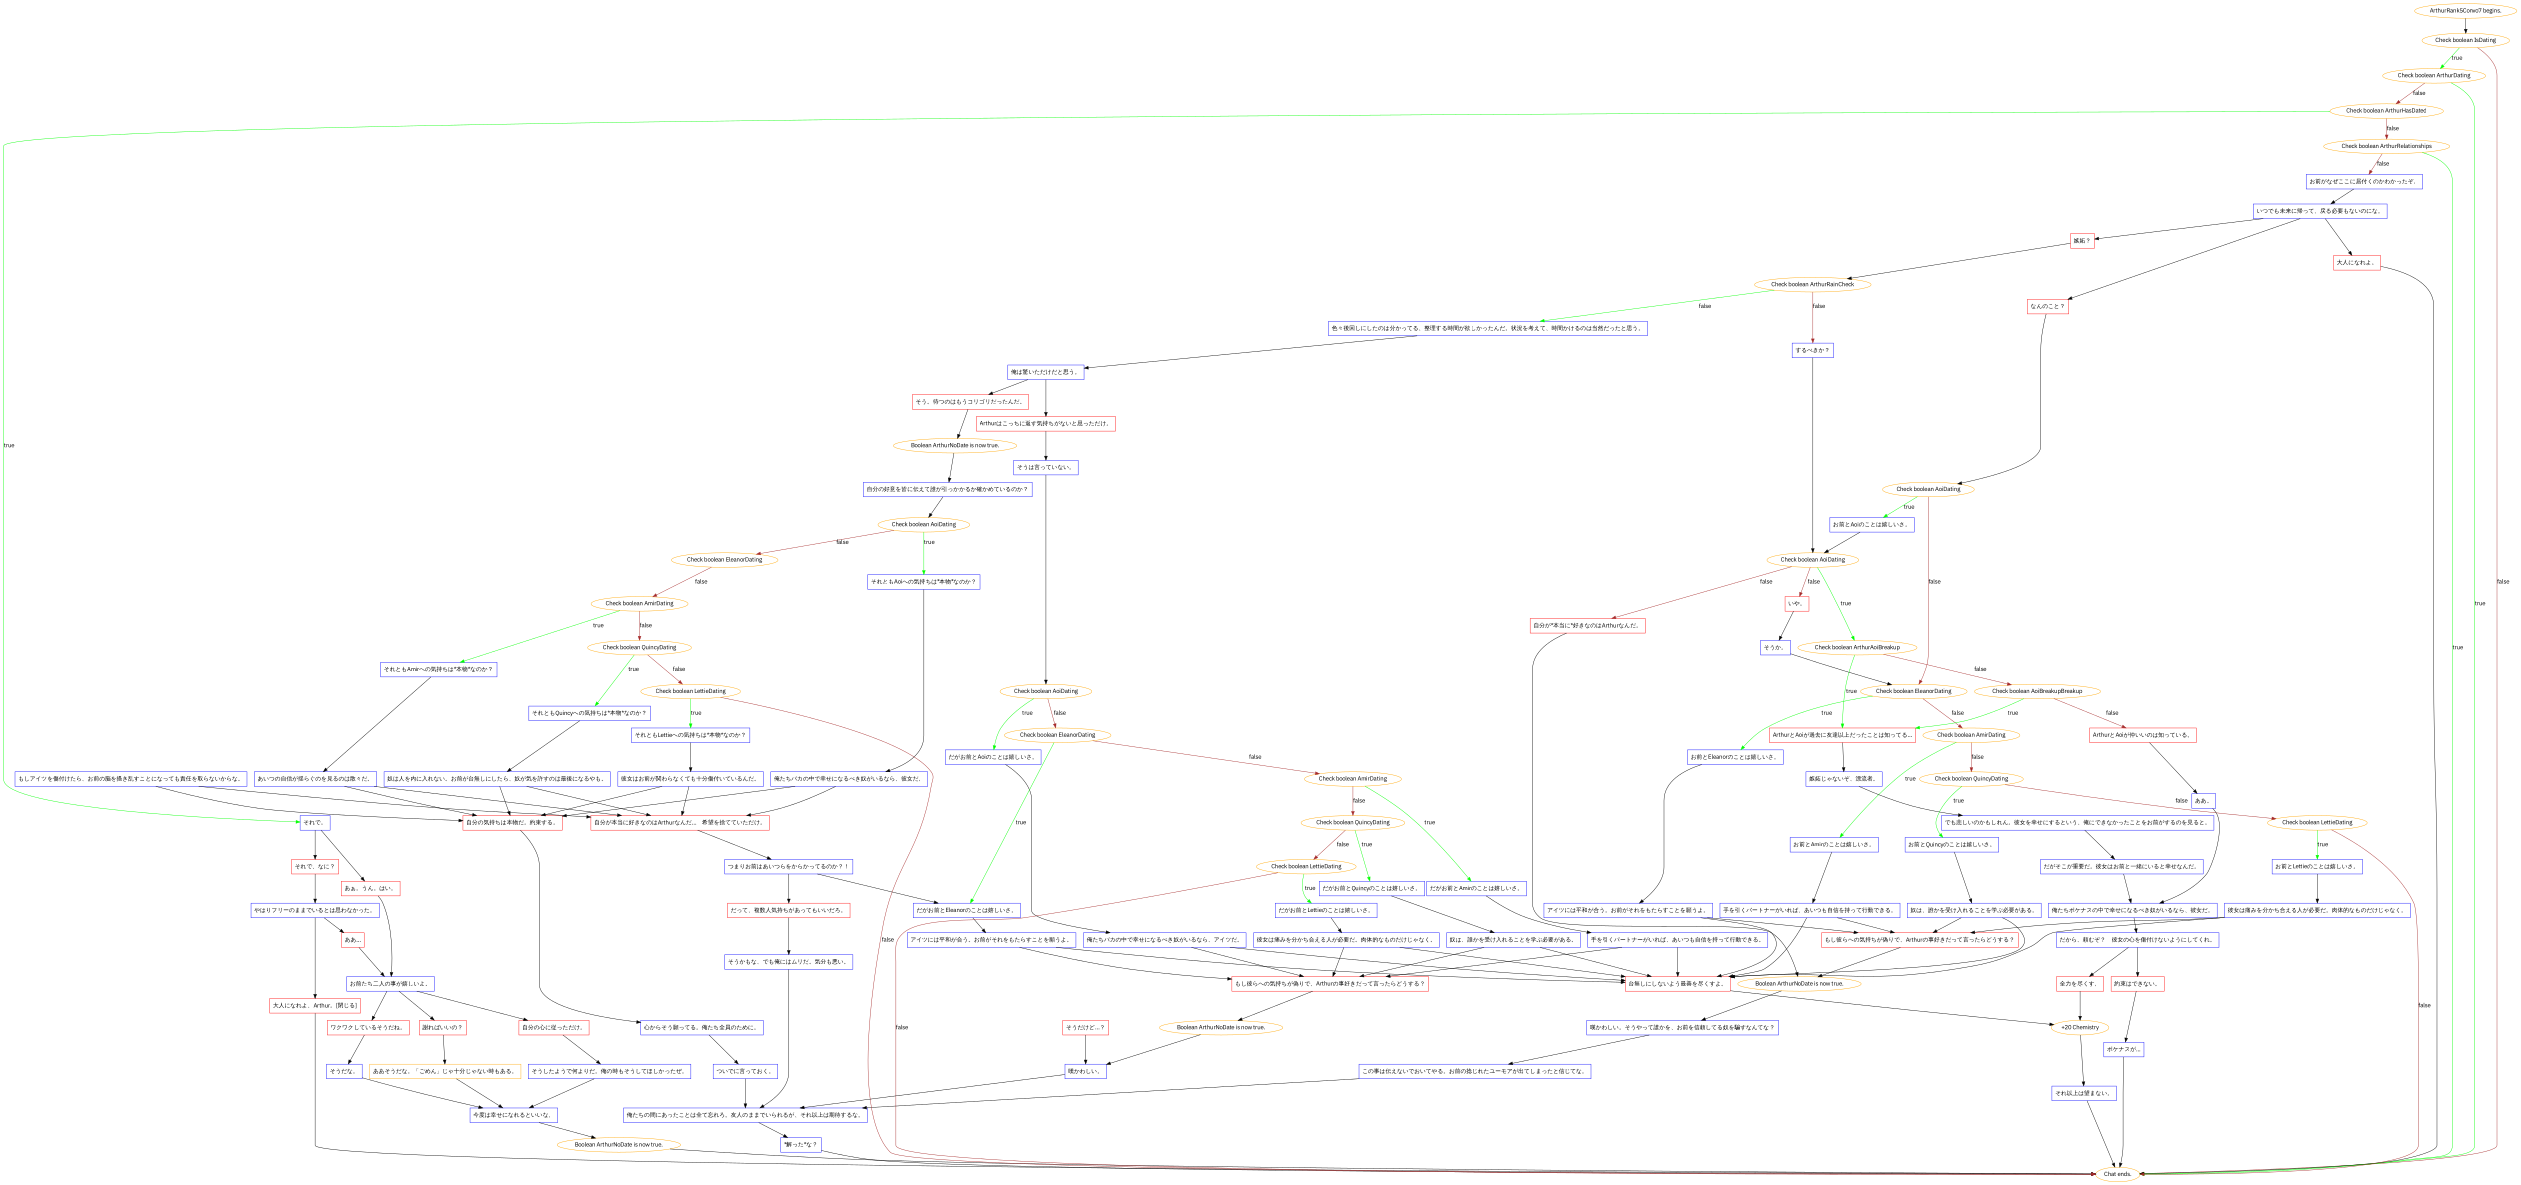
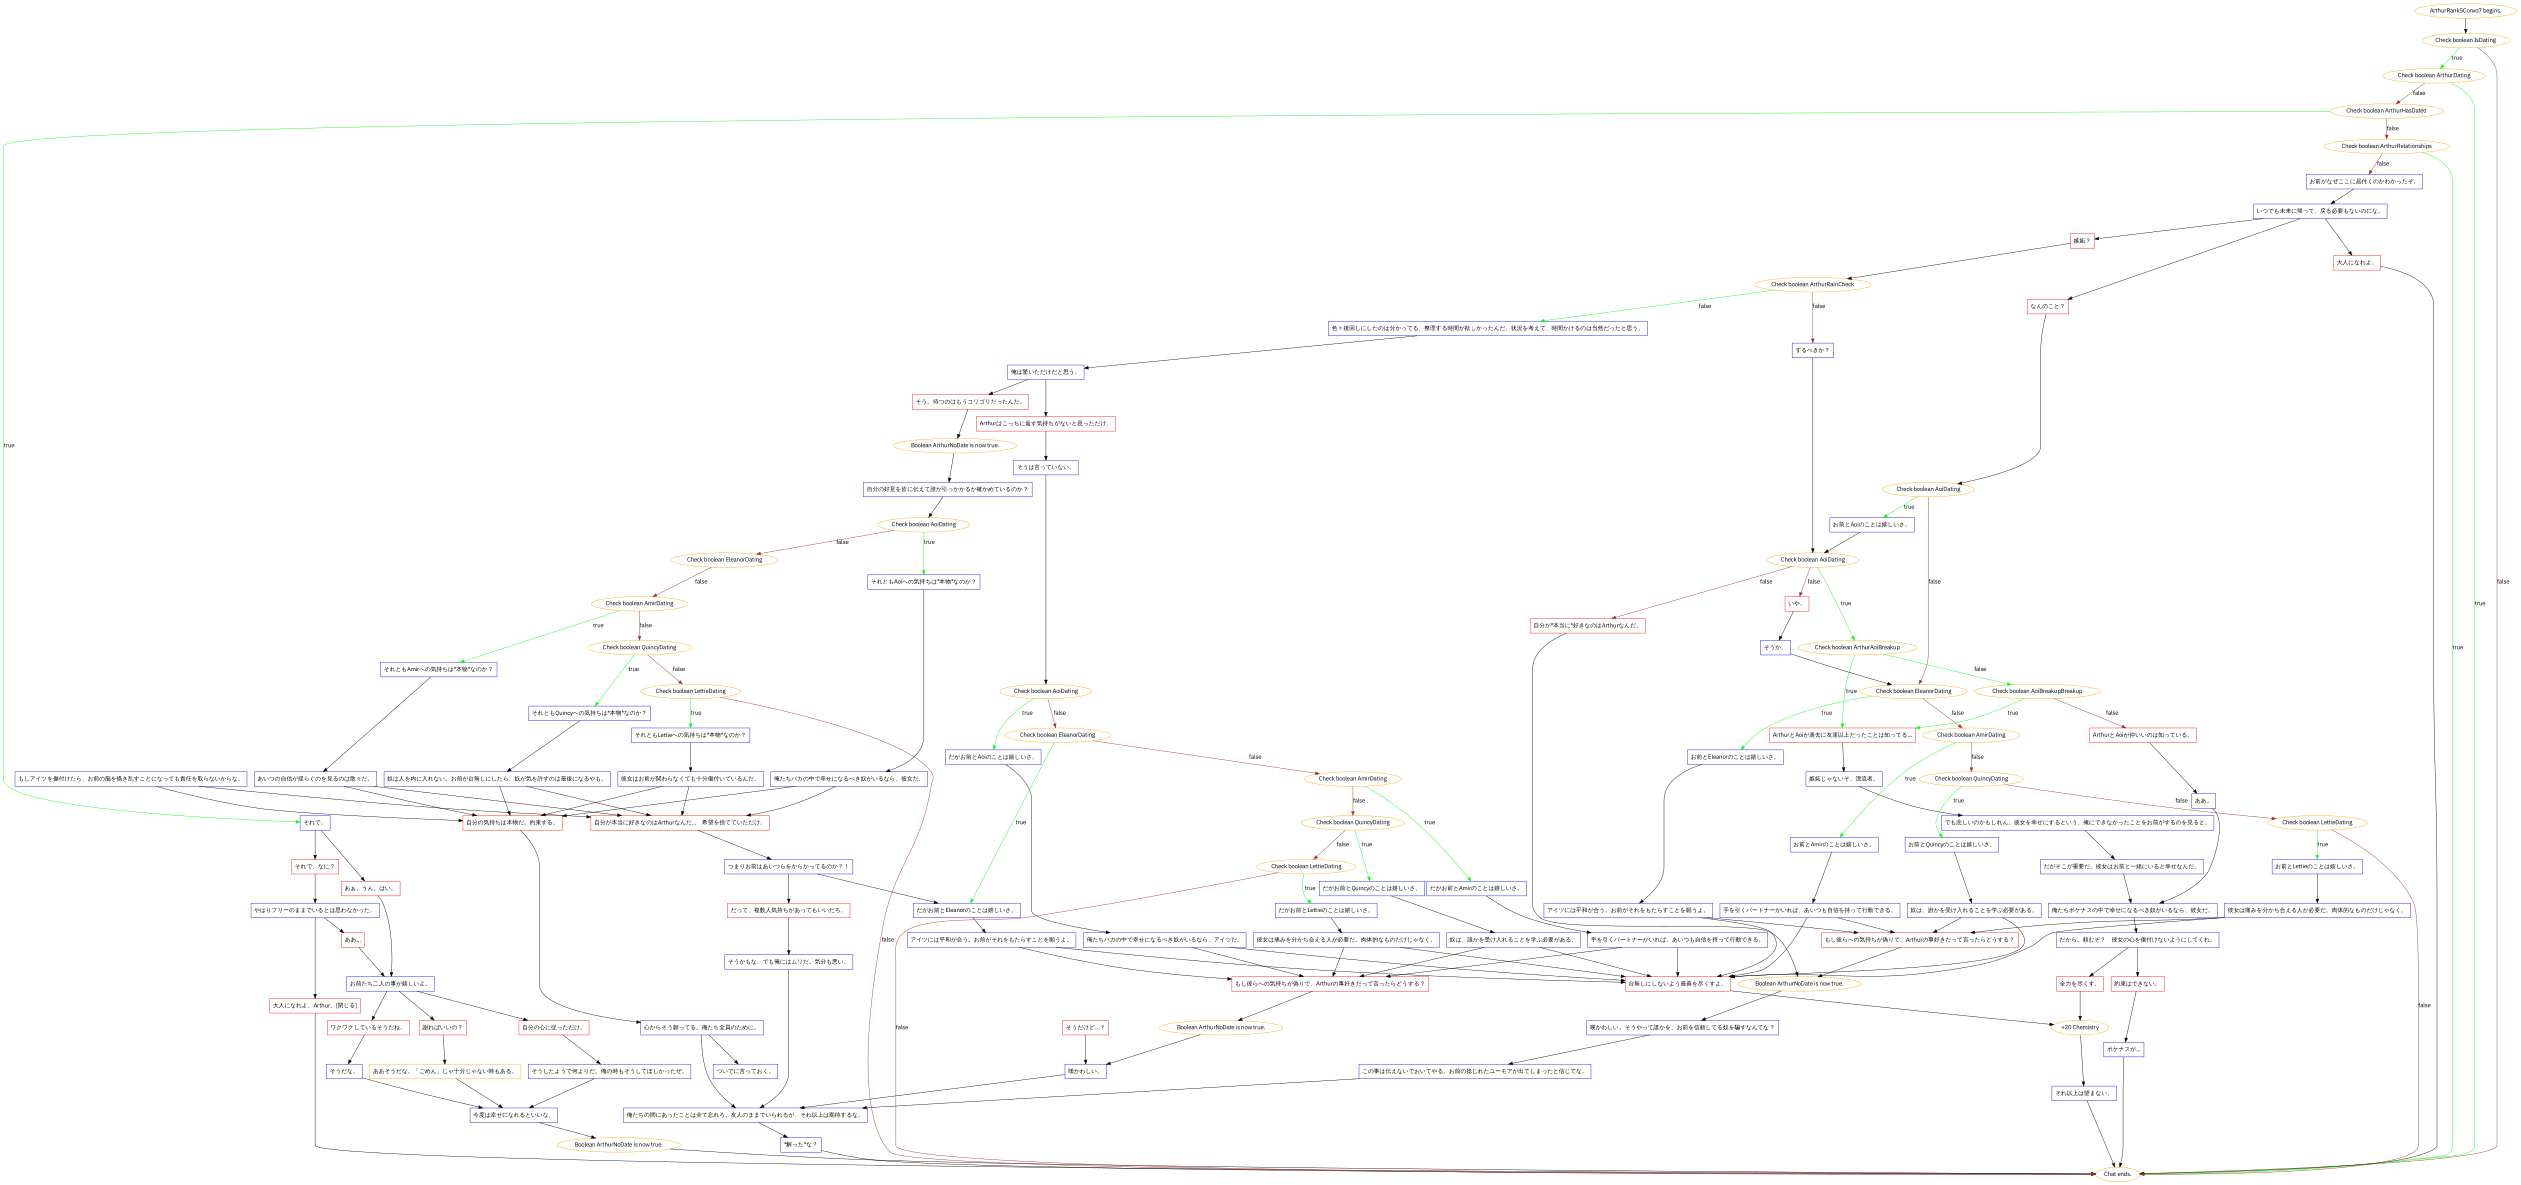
(1945, 669) -> (1945, 669)
(745, 1091) -> (707, 1074)
